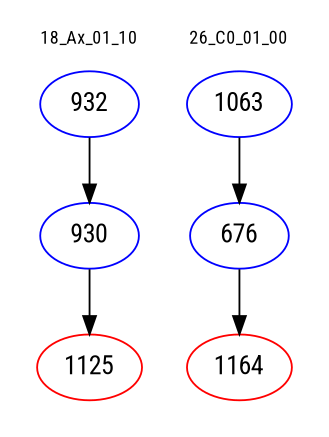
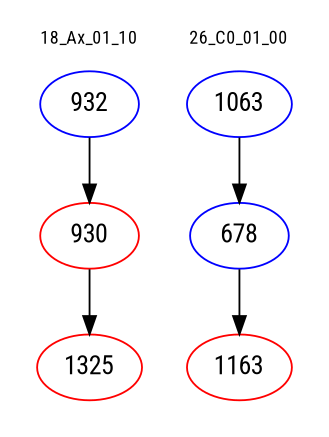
(90, 236) -> (90, 236)
(239, 236) -> (239, 236)
(90, 367) -> (90, 367)
(239, 367) -> (239, 367)
